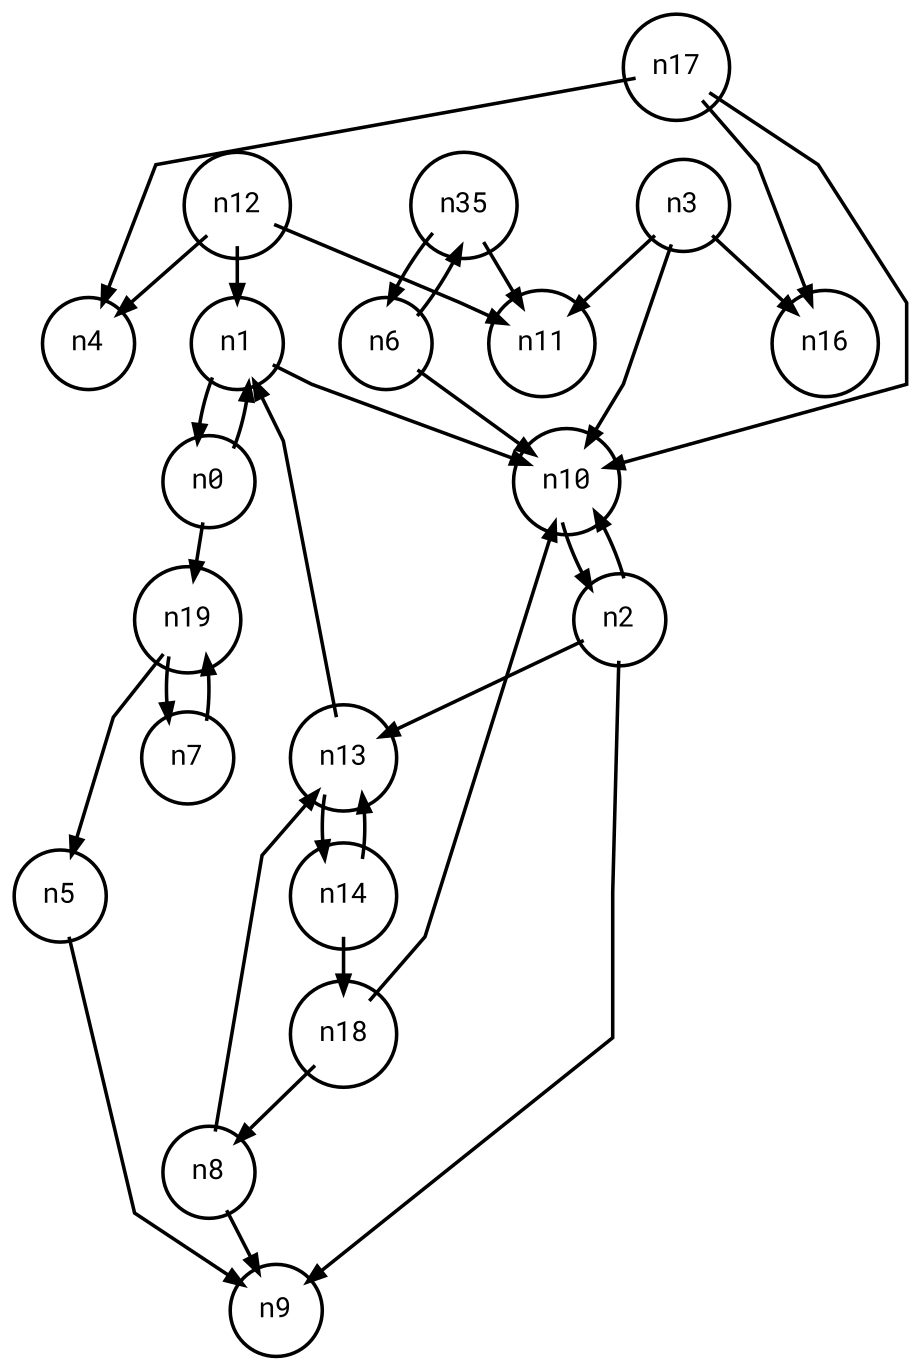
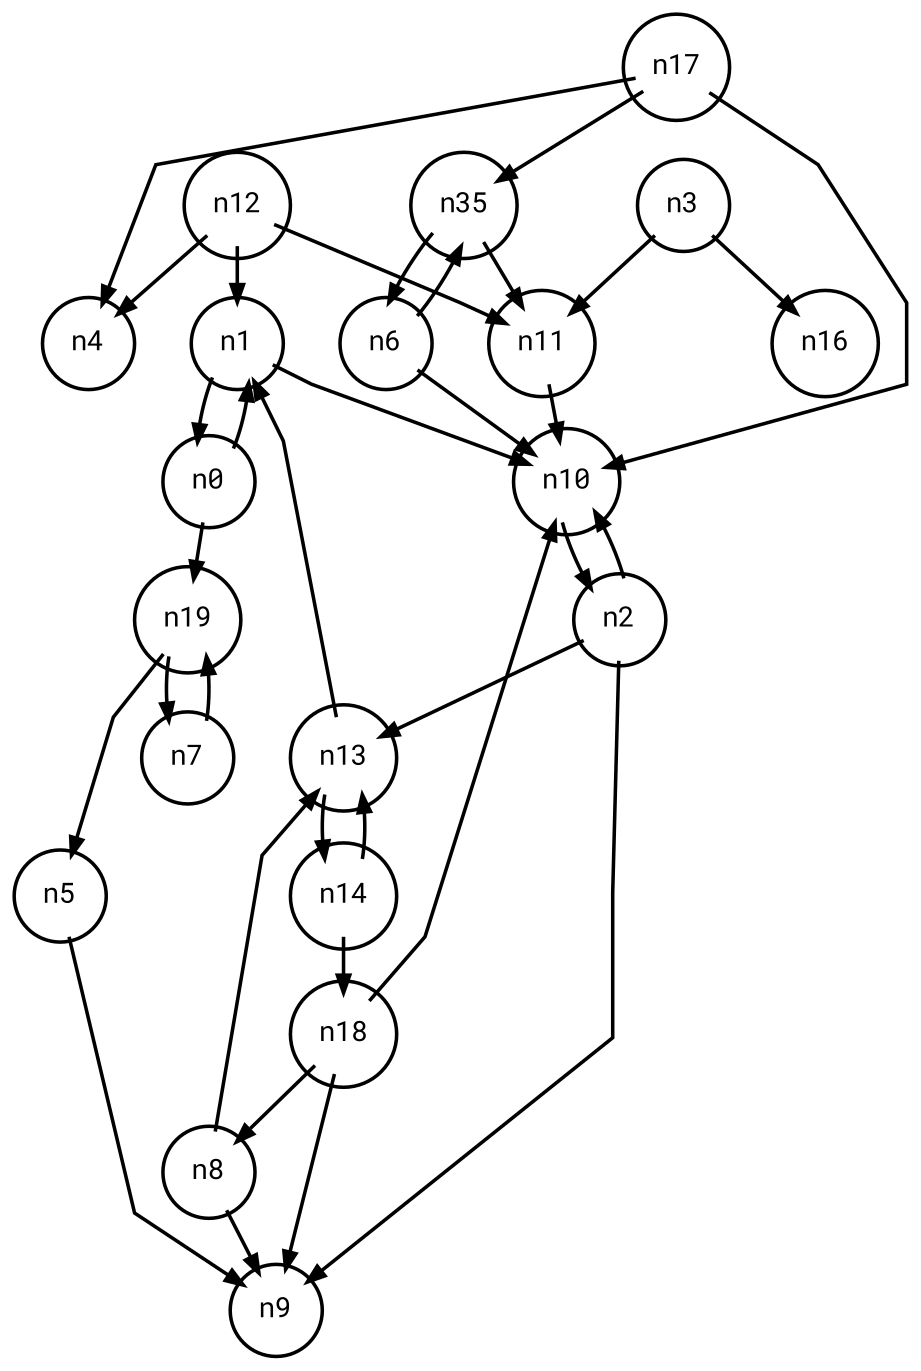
(766, 187) -> (578, 131)
(639, 339) -> (553, 404)
none -> (312, 1163)
